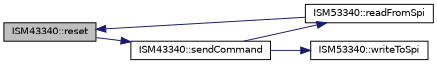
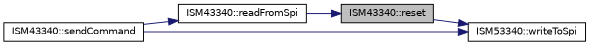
(369, 14) -> (242, 14)
(109, 39) -> (446, 21)
